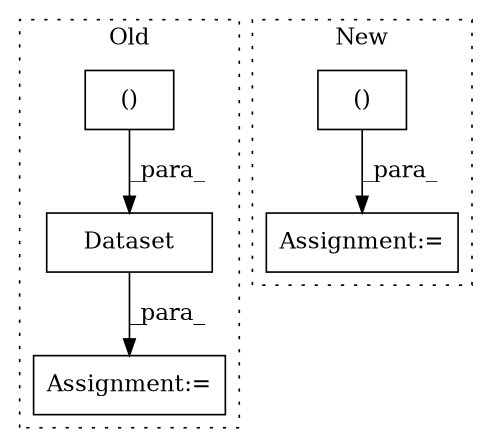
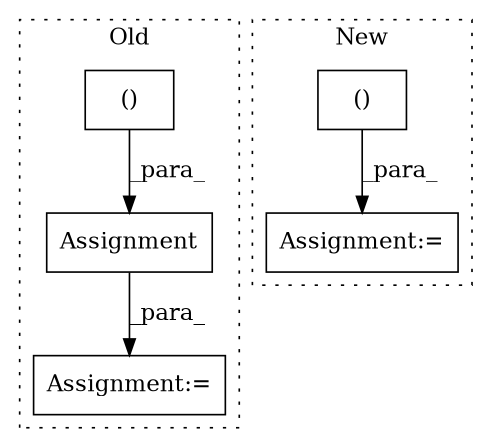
(129, 243) -> (129, 243)
